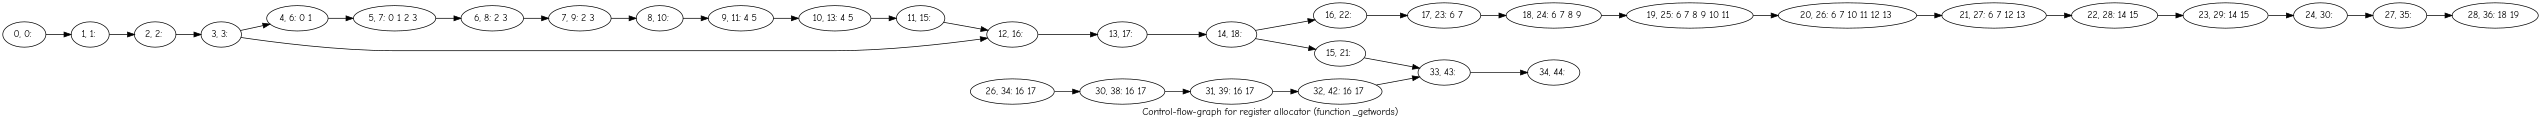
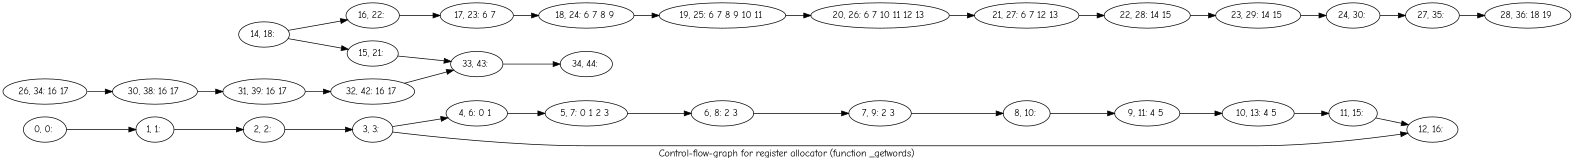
(1122, 35) -> none
